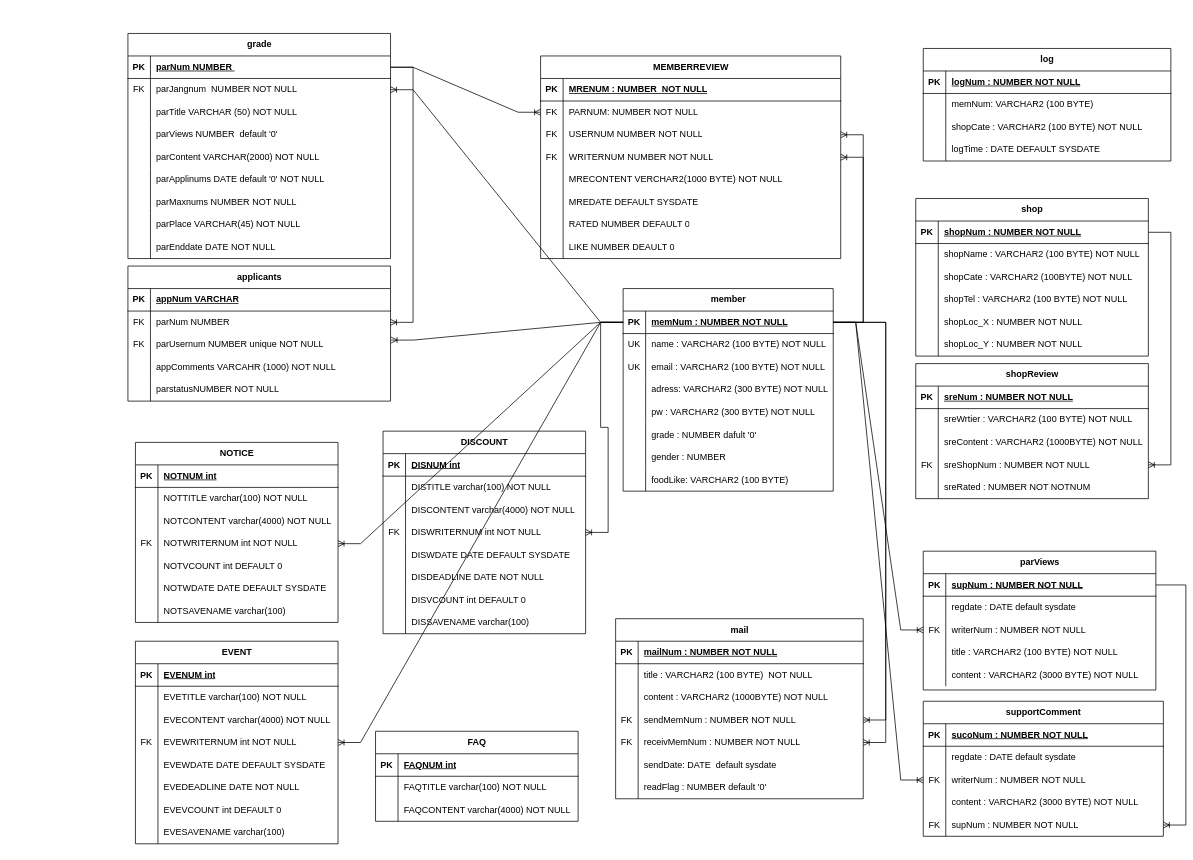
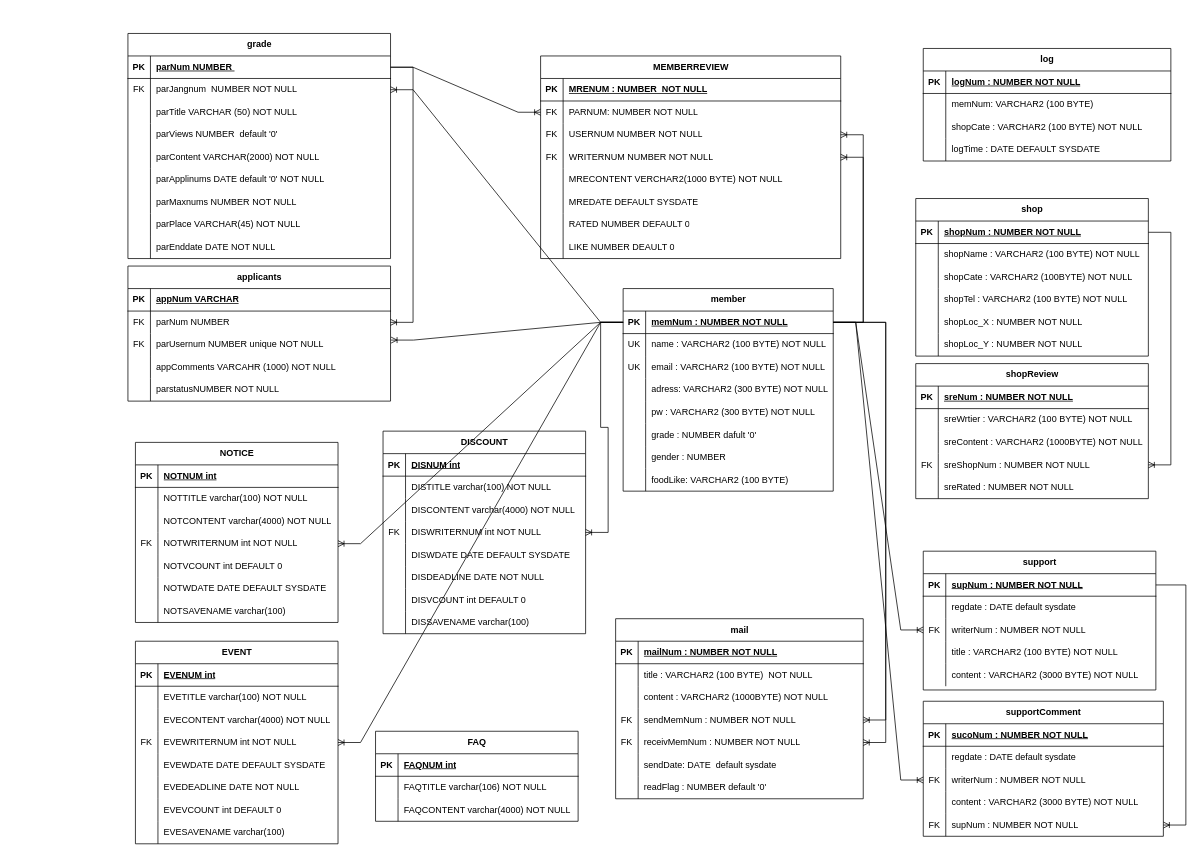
(1010, 487) -> (1005, 487)
(1040, 562) -> (1040, 562)
(476, 787) -> (476, 787)
